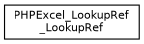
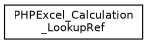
(72, 22) -> (74, 22)
